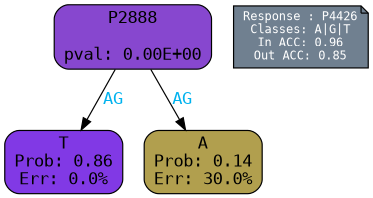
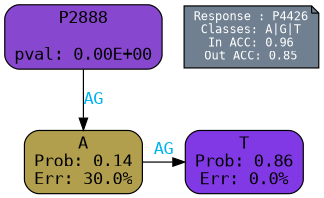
(101, 95) -> (158, 162)
